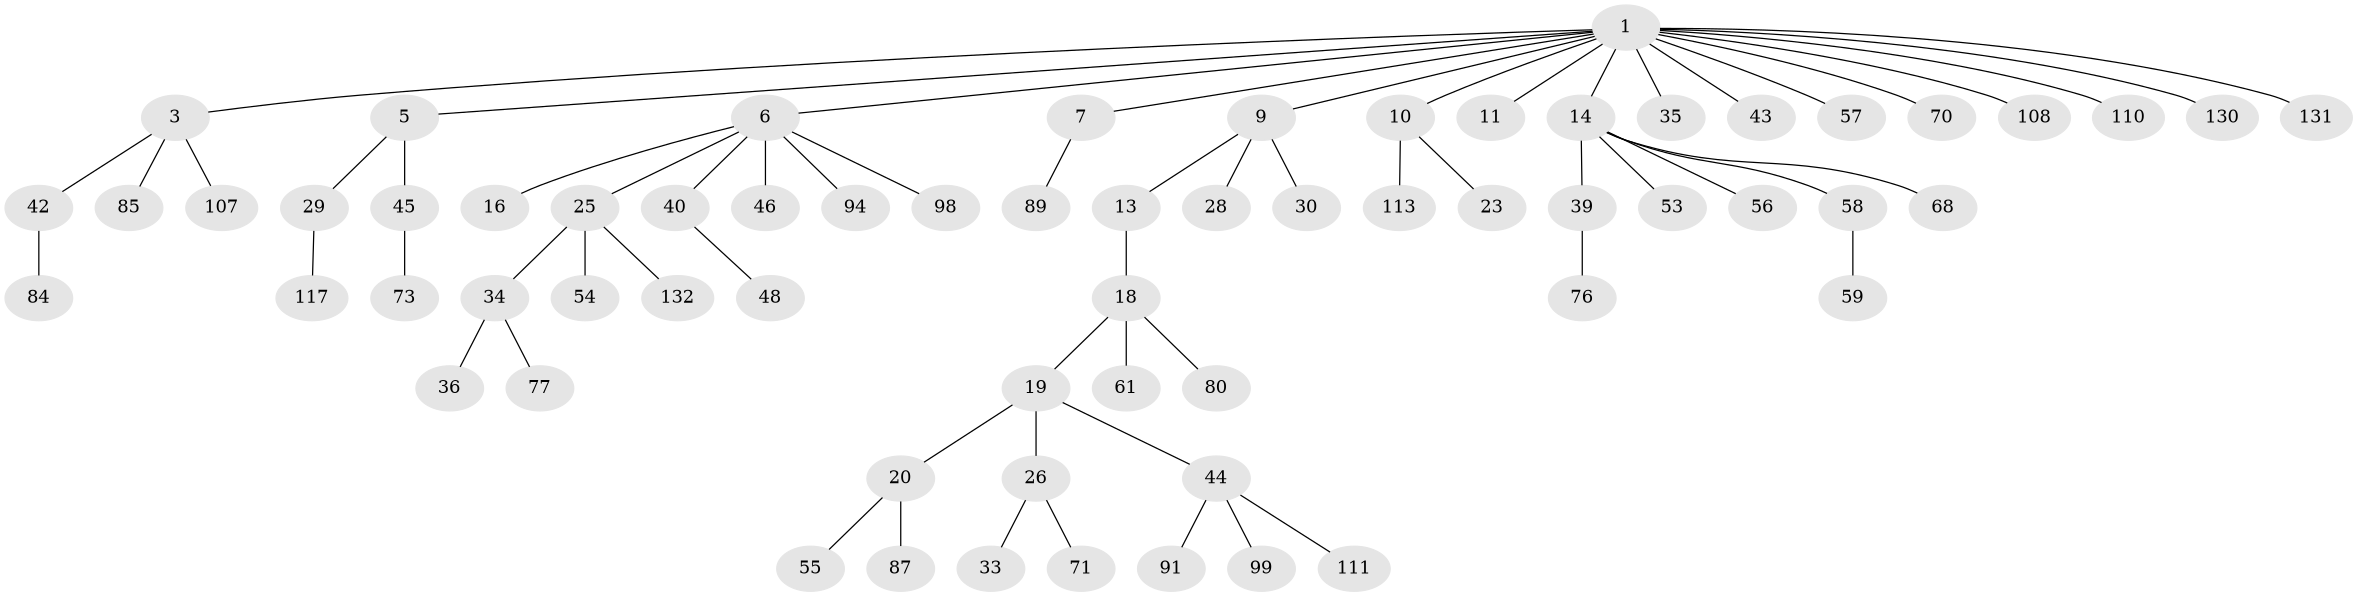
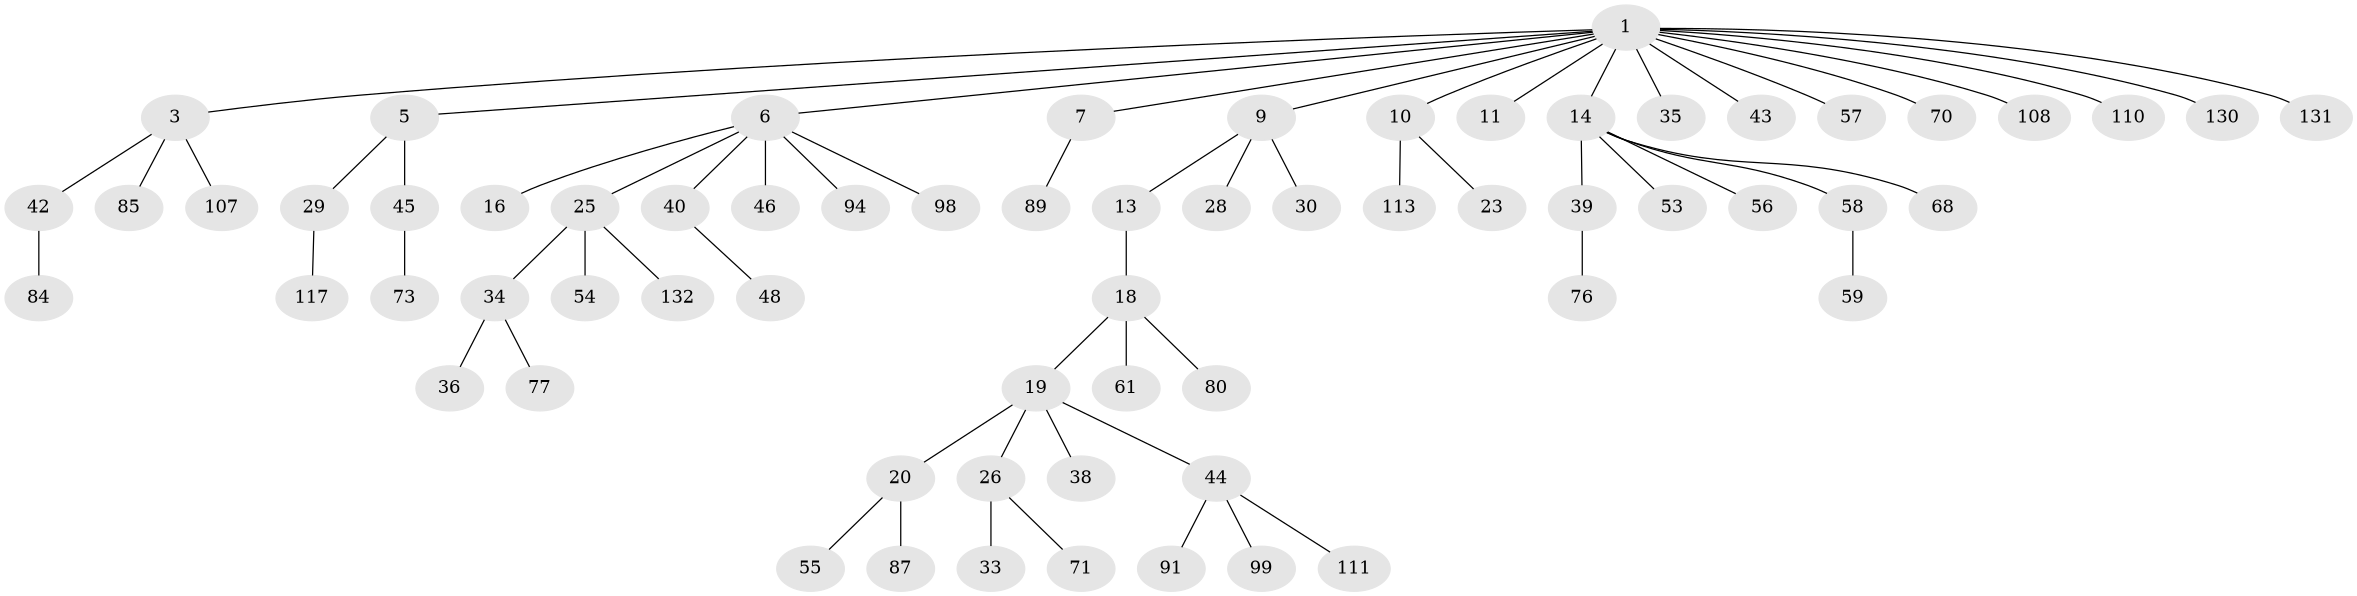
none -> (1081, 479)
